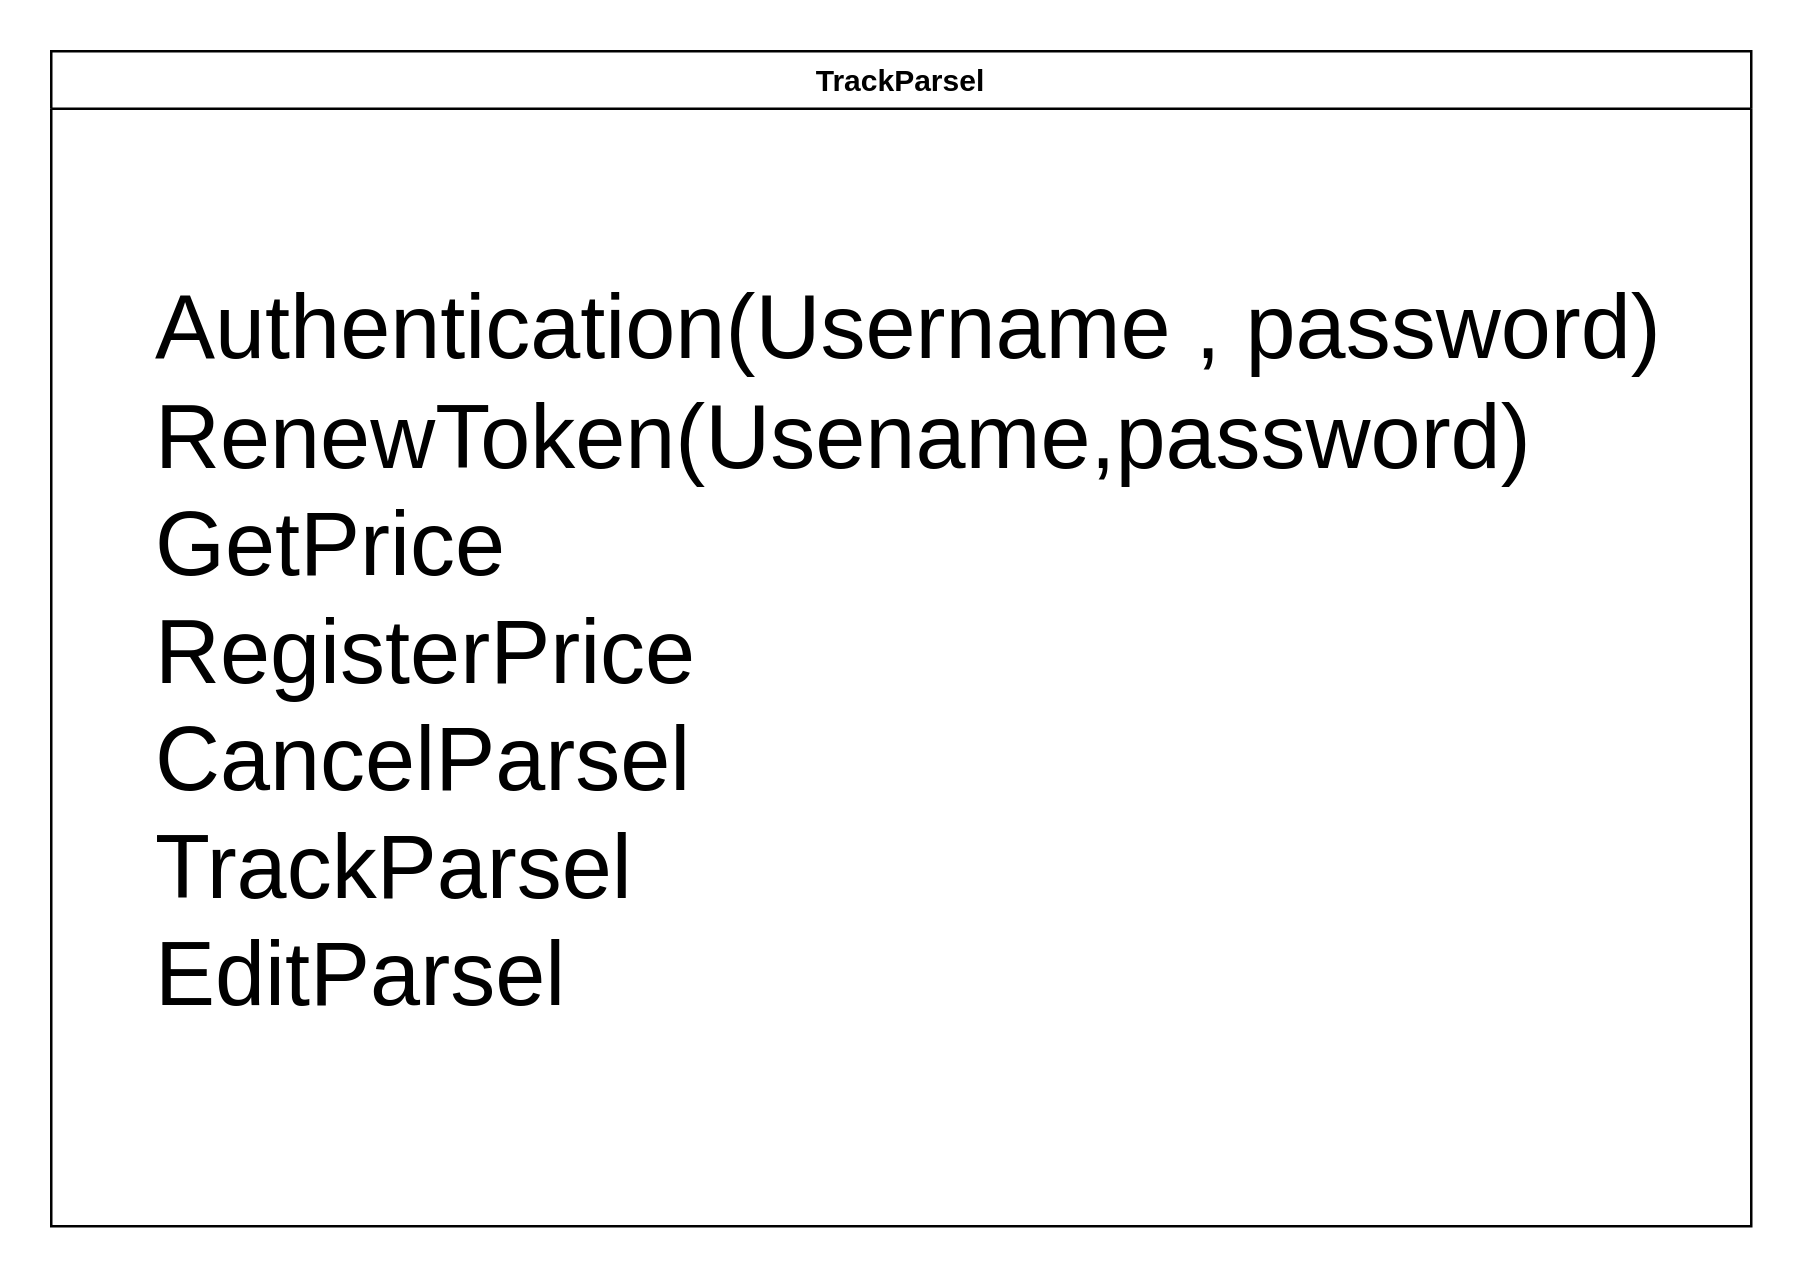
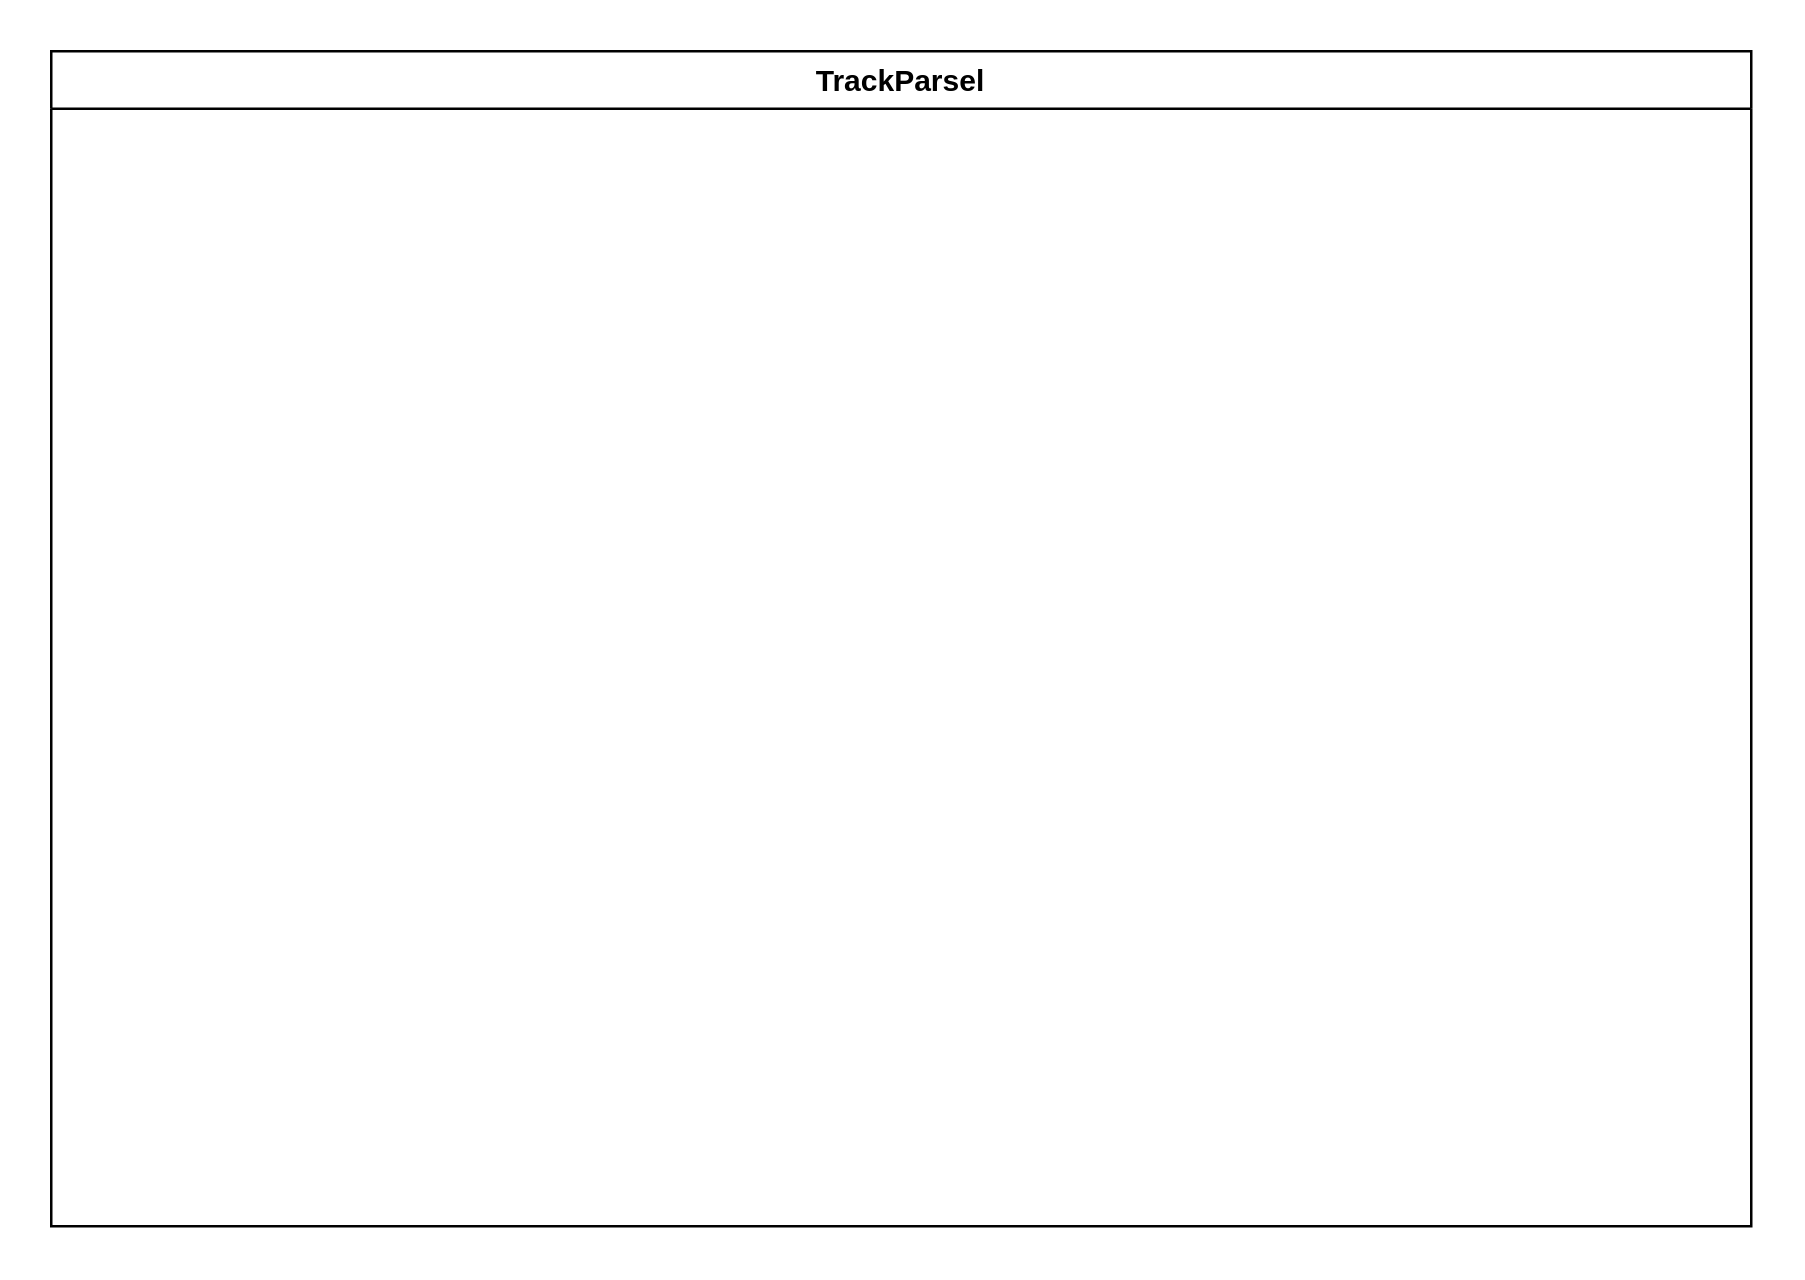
(926, 651) -> none
